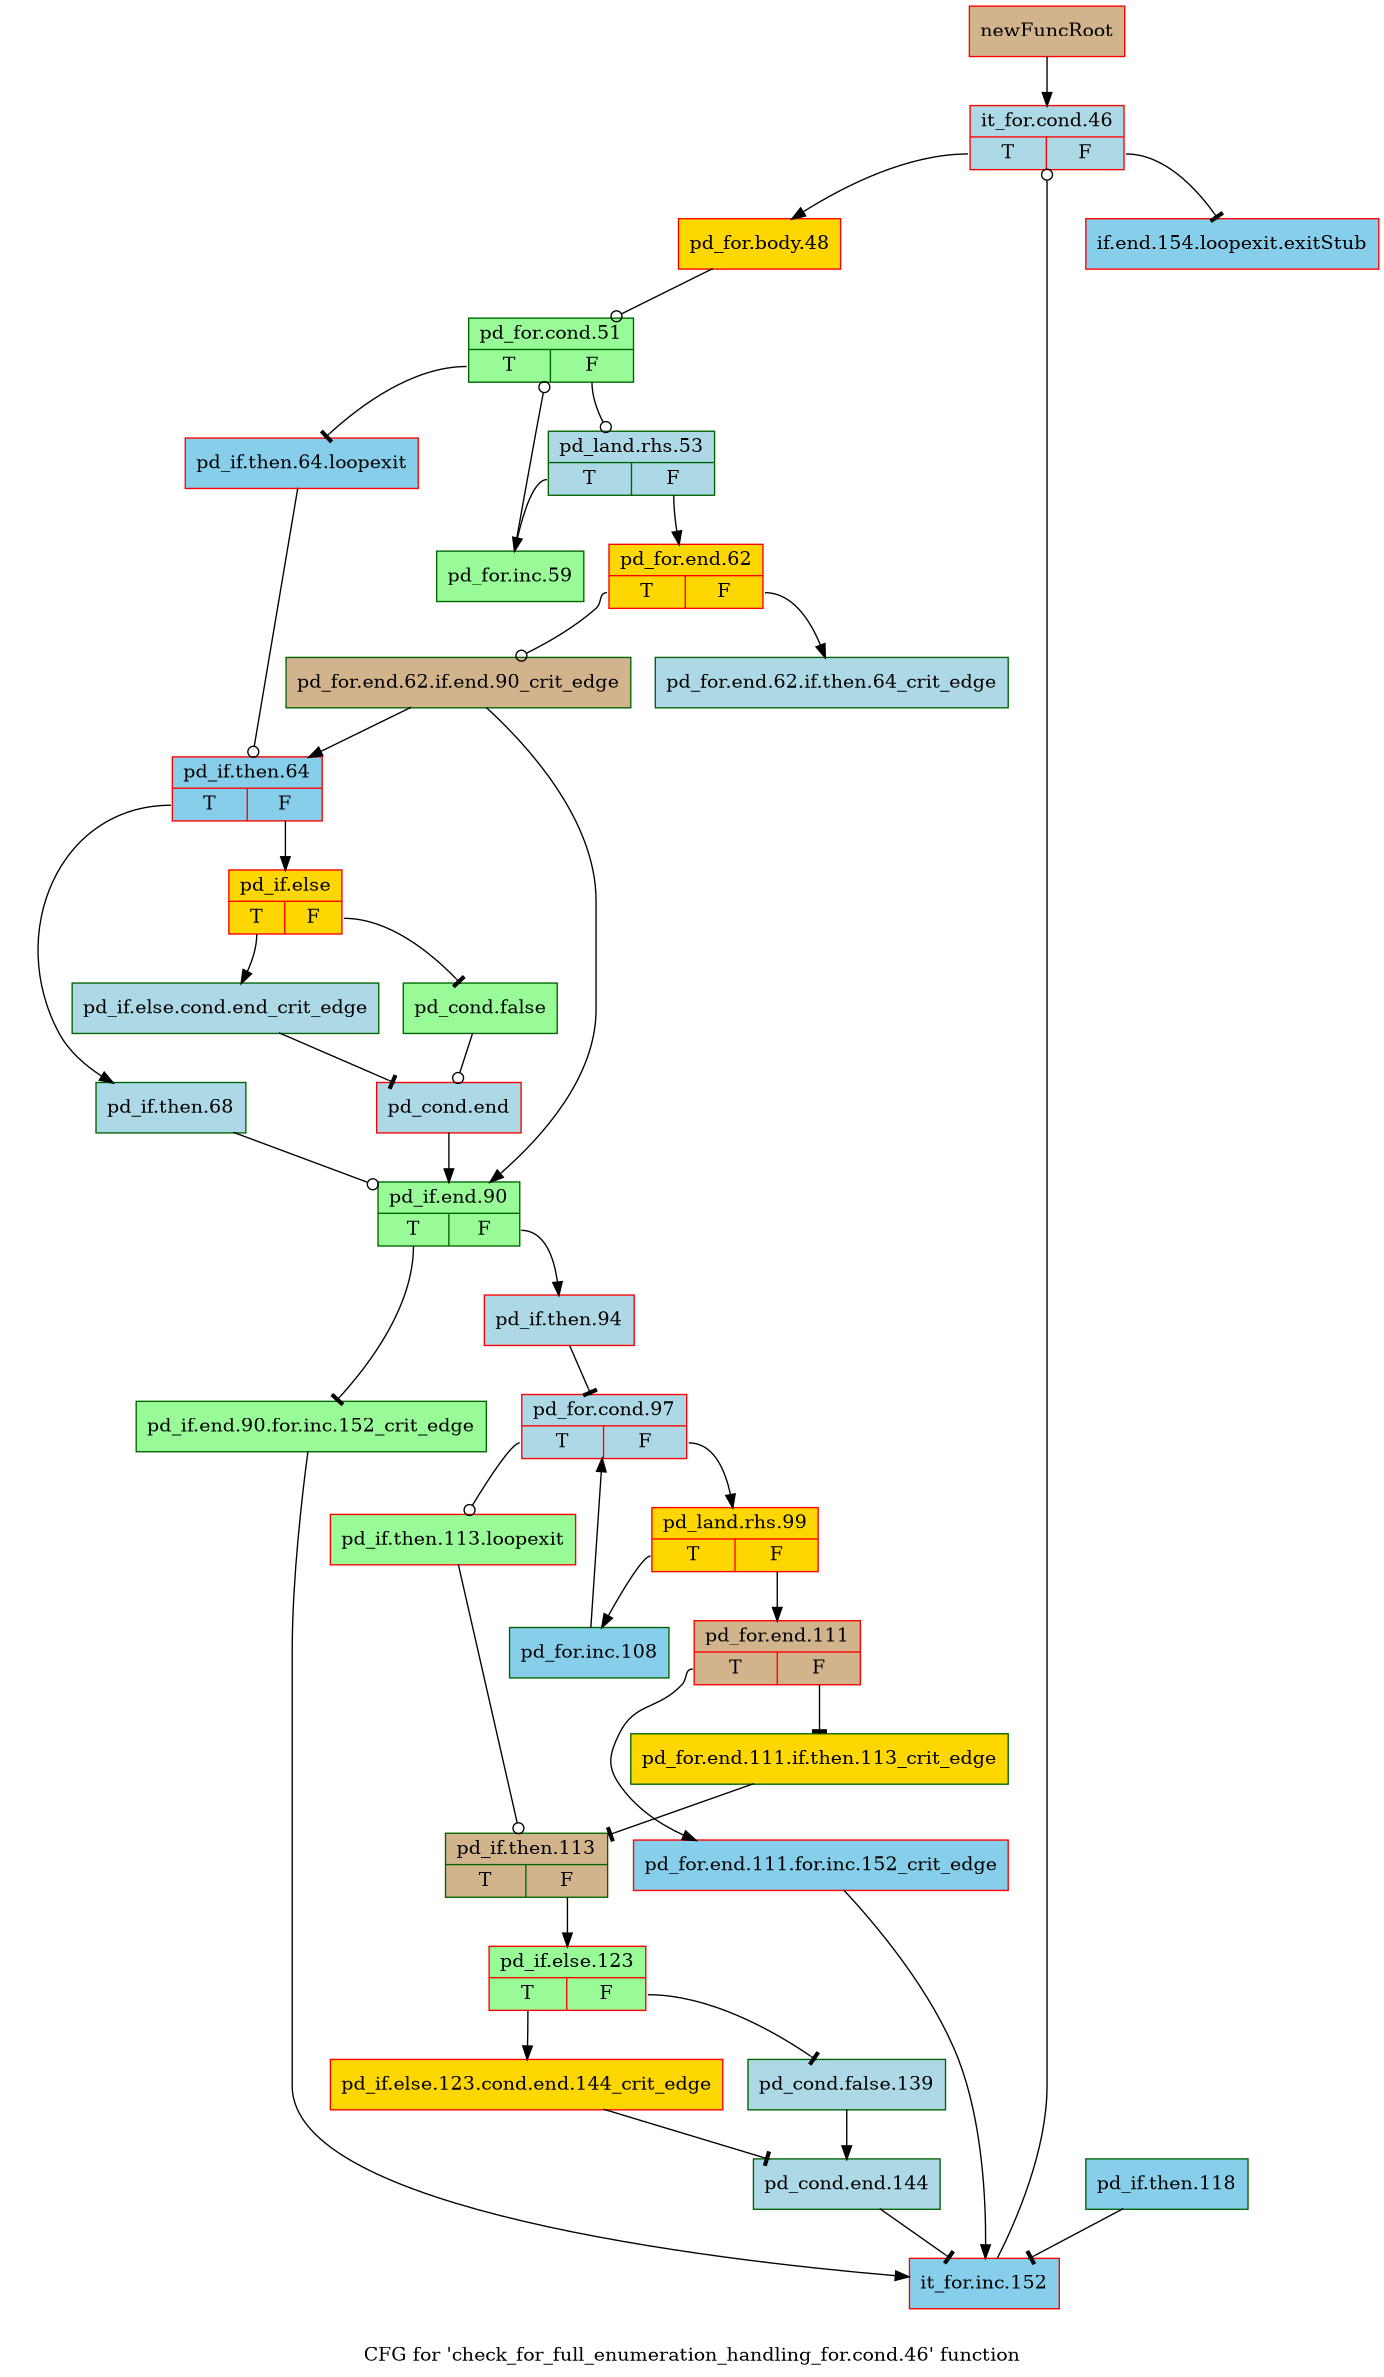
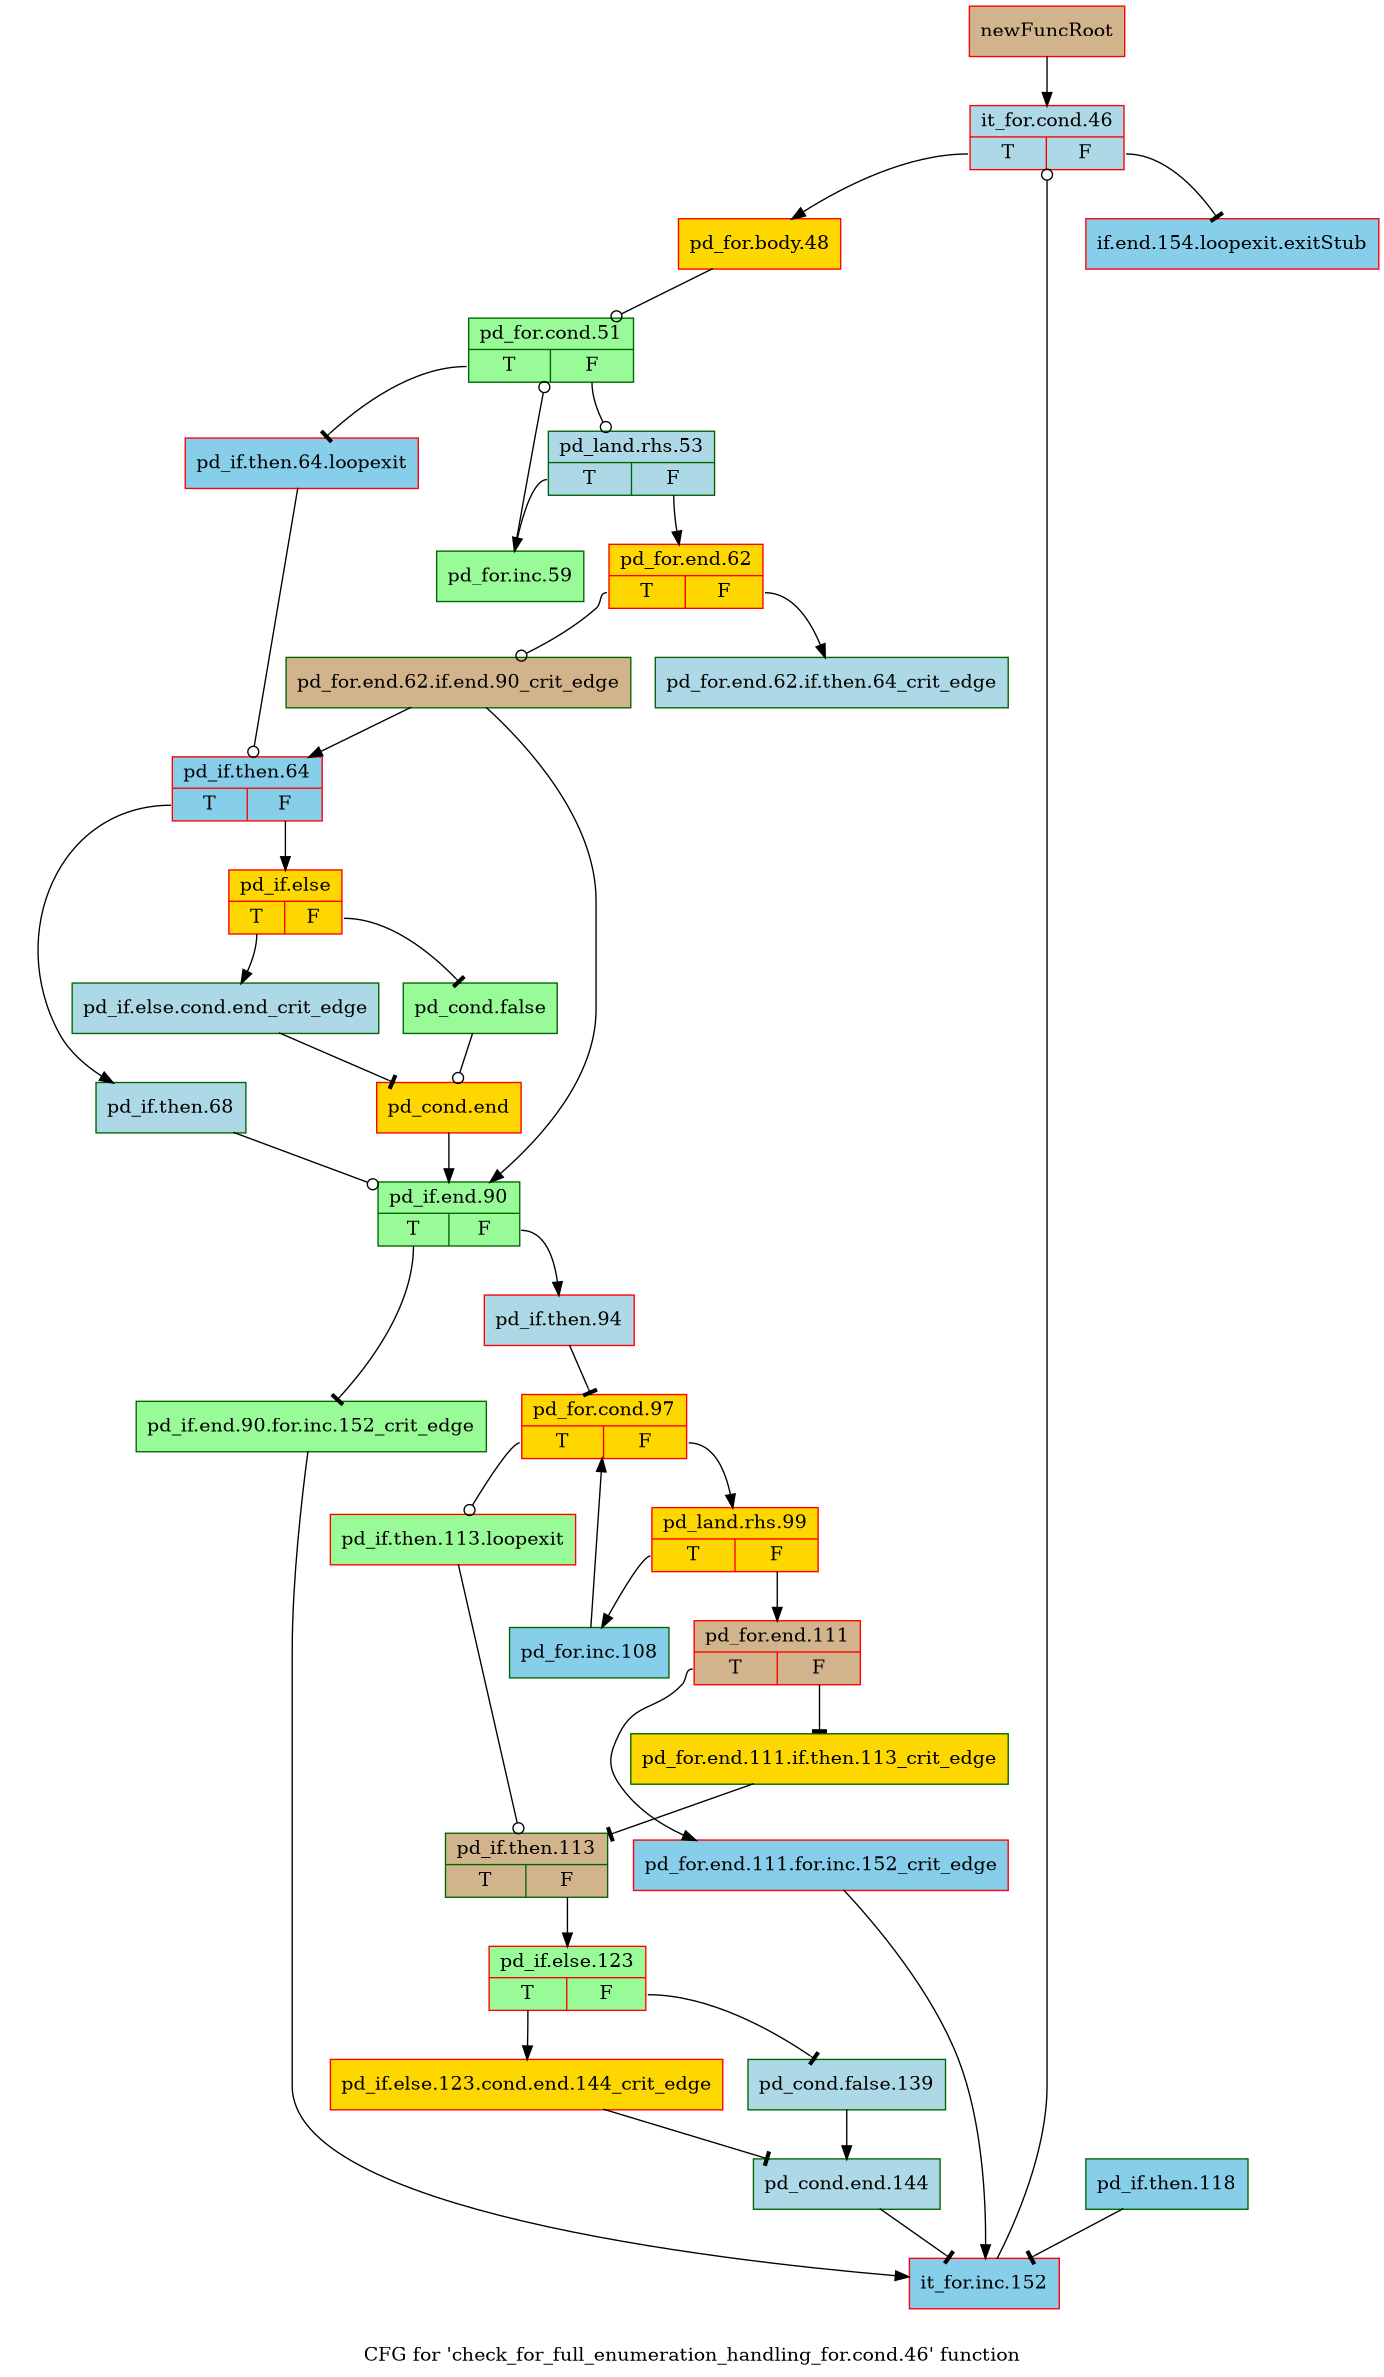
(449, 1108) -> (449, 1108)
(604, 1427) -> (604, 1427)
